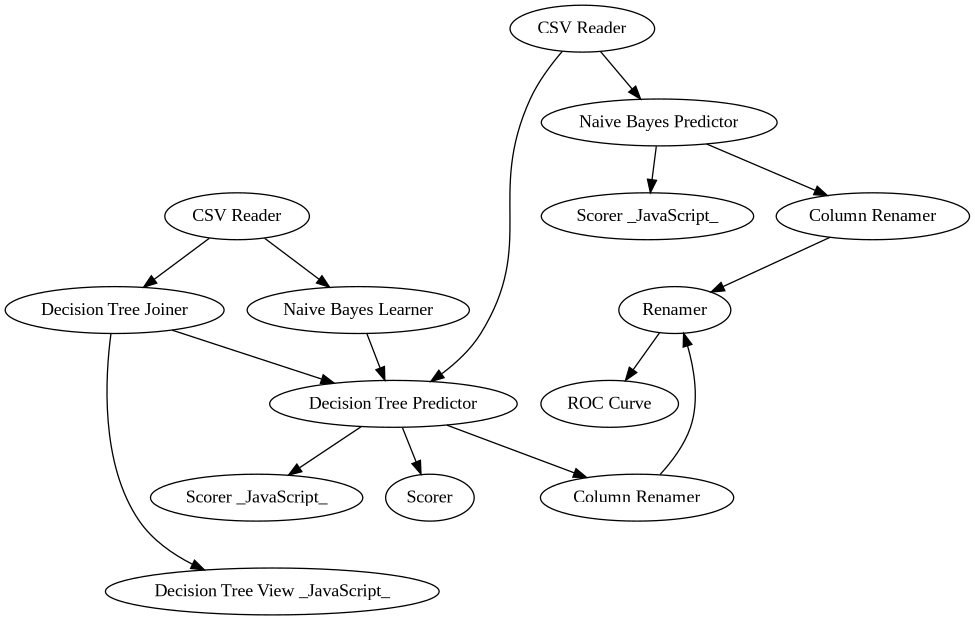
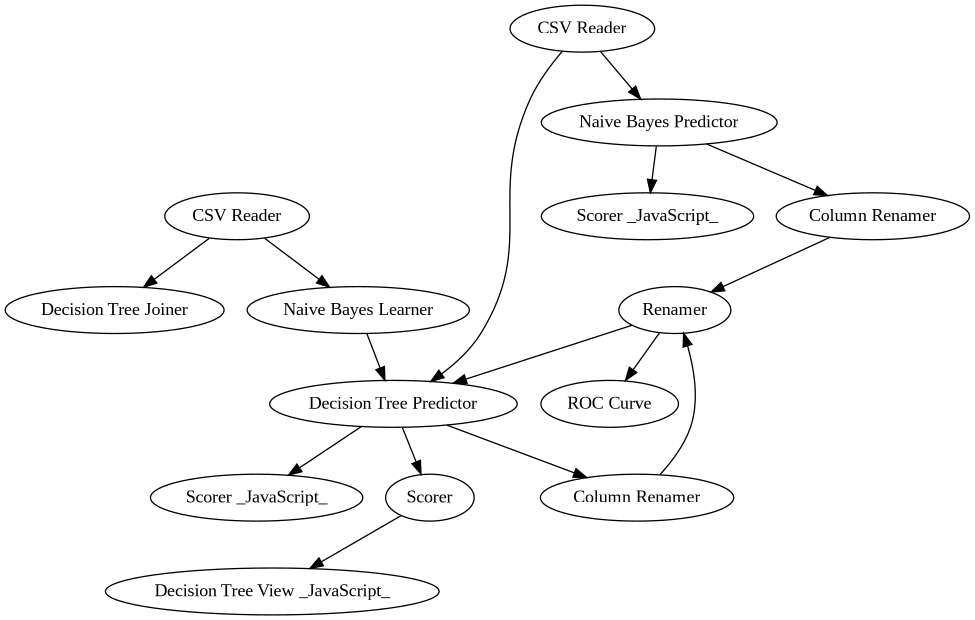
(247, 355) -> (549, 352)
(115, 464) -> (361, 539)
